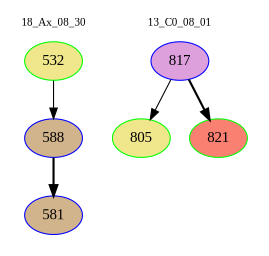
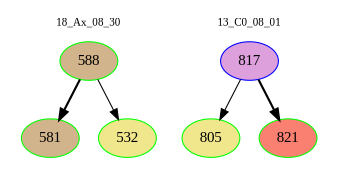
(54, 94) -> (106, 95)
(54, 138) -> (89, 61)
(54, 215) -> (50, 138)
